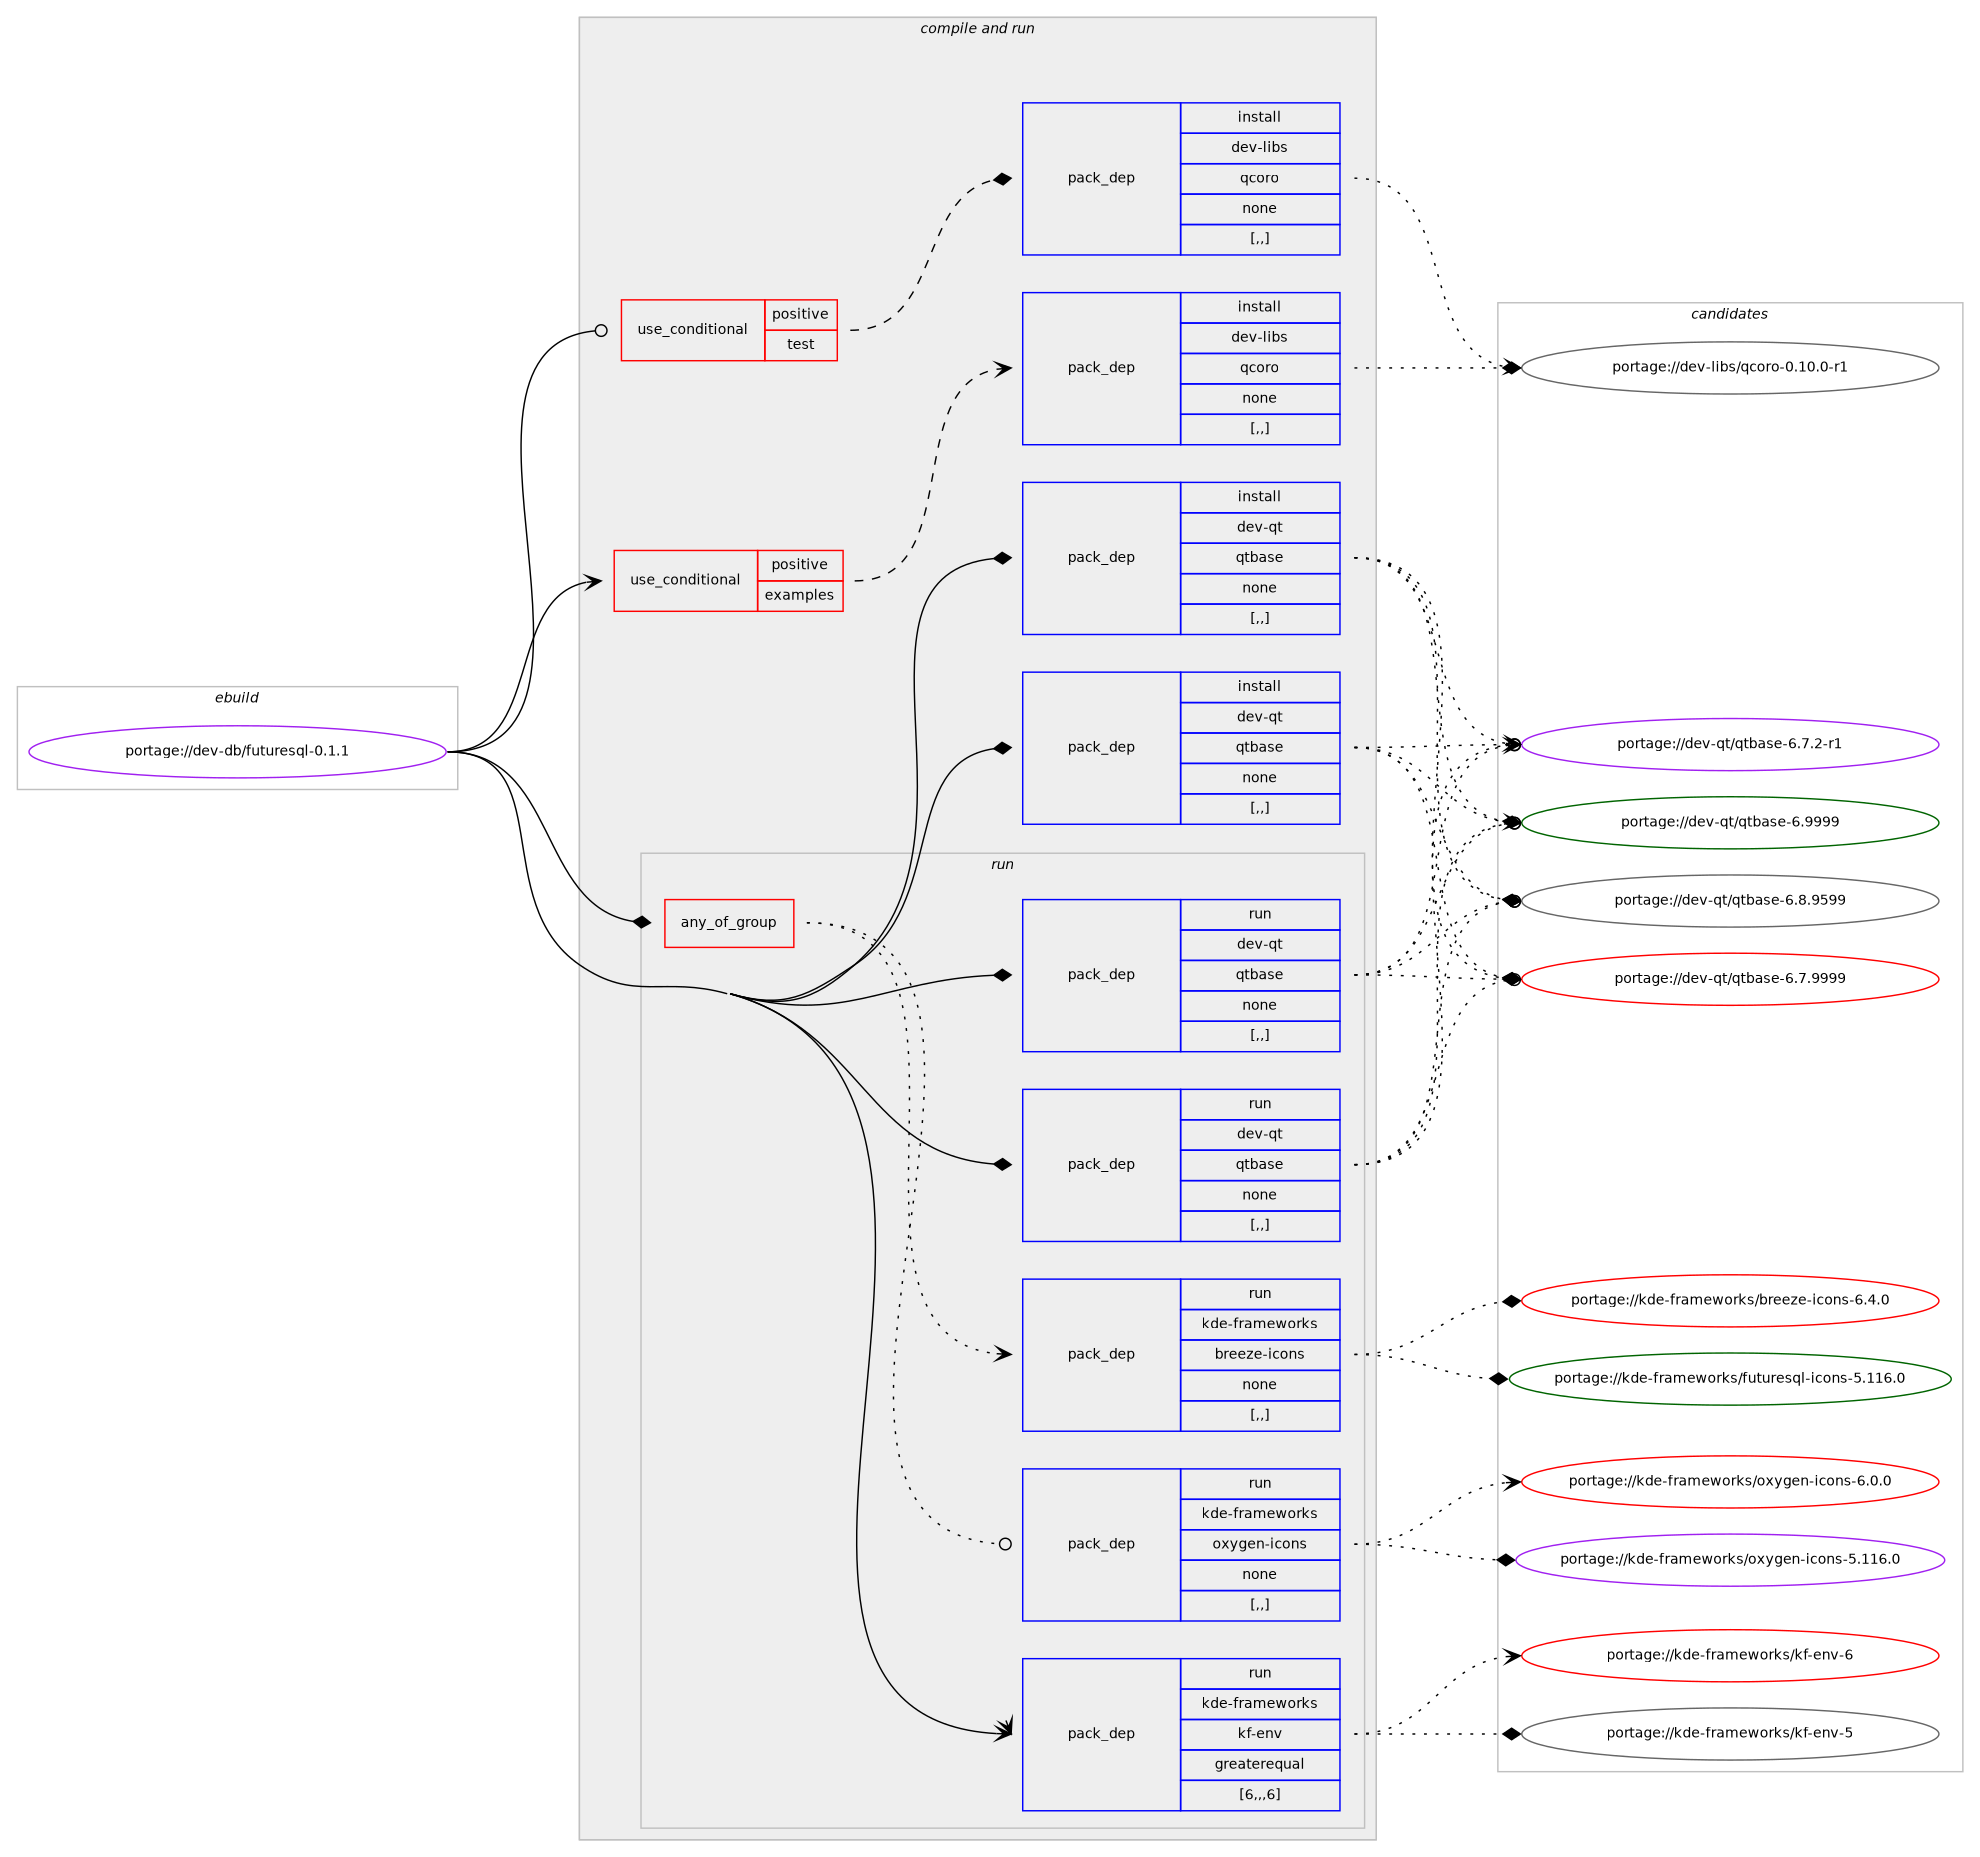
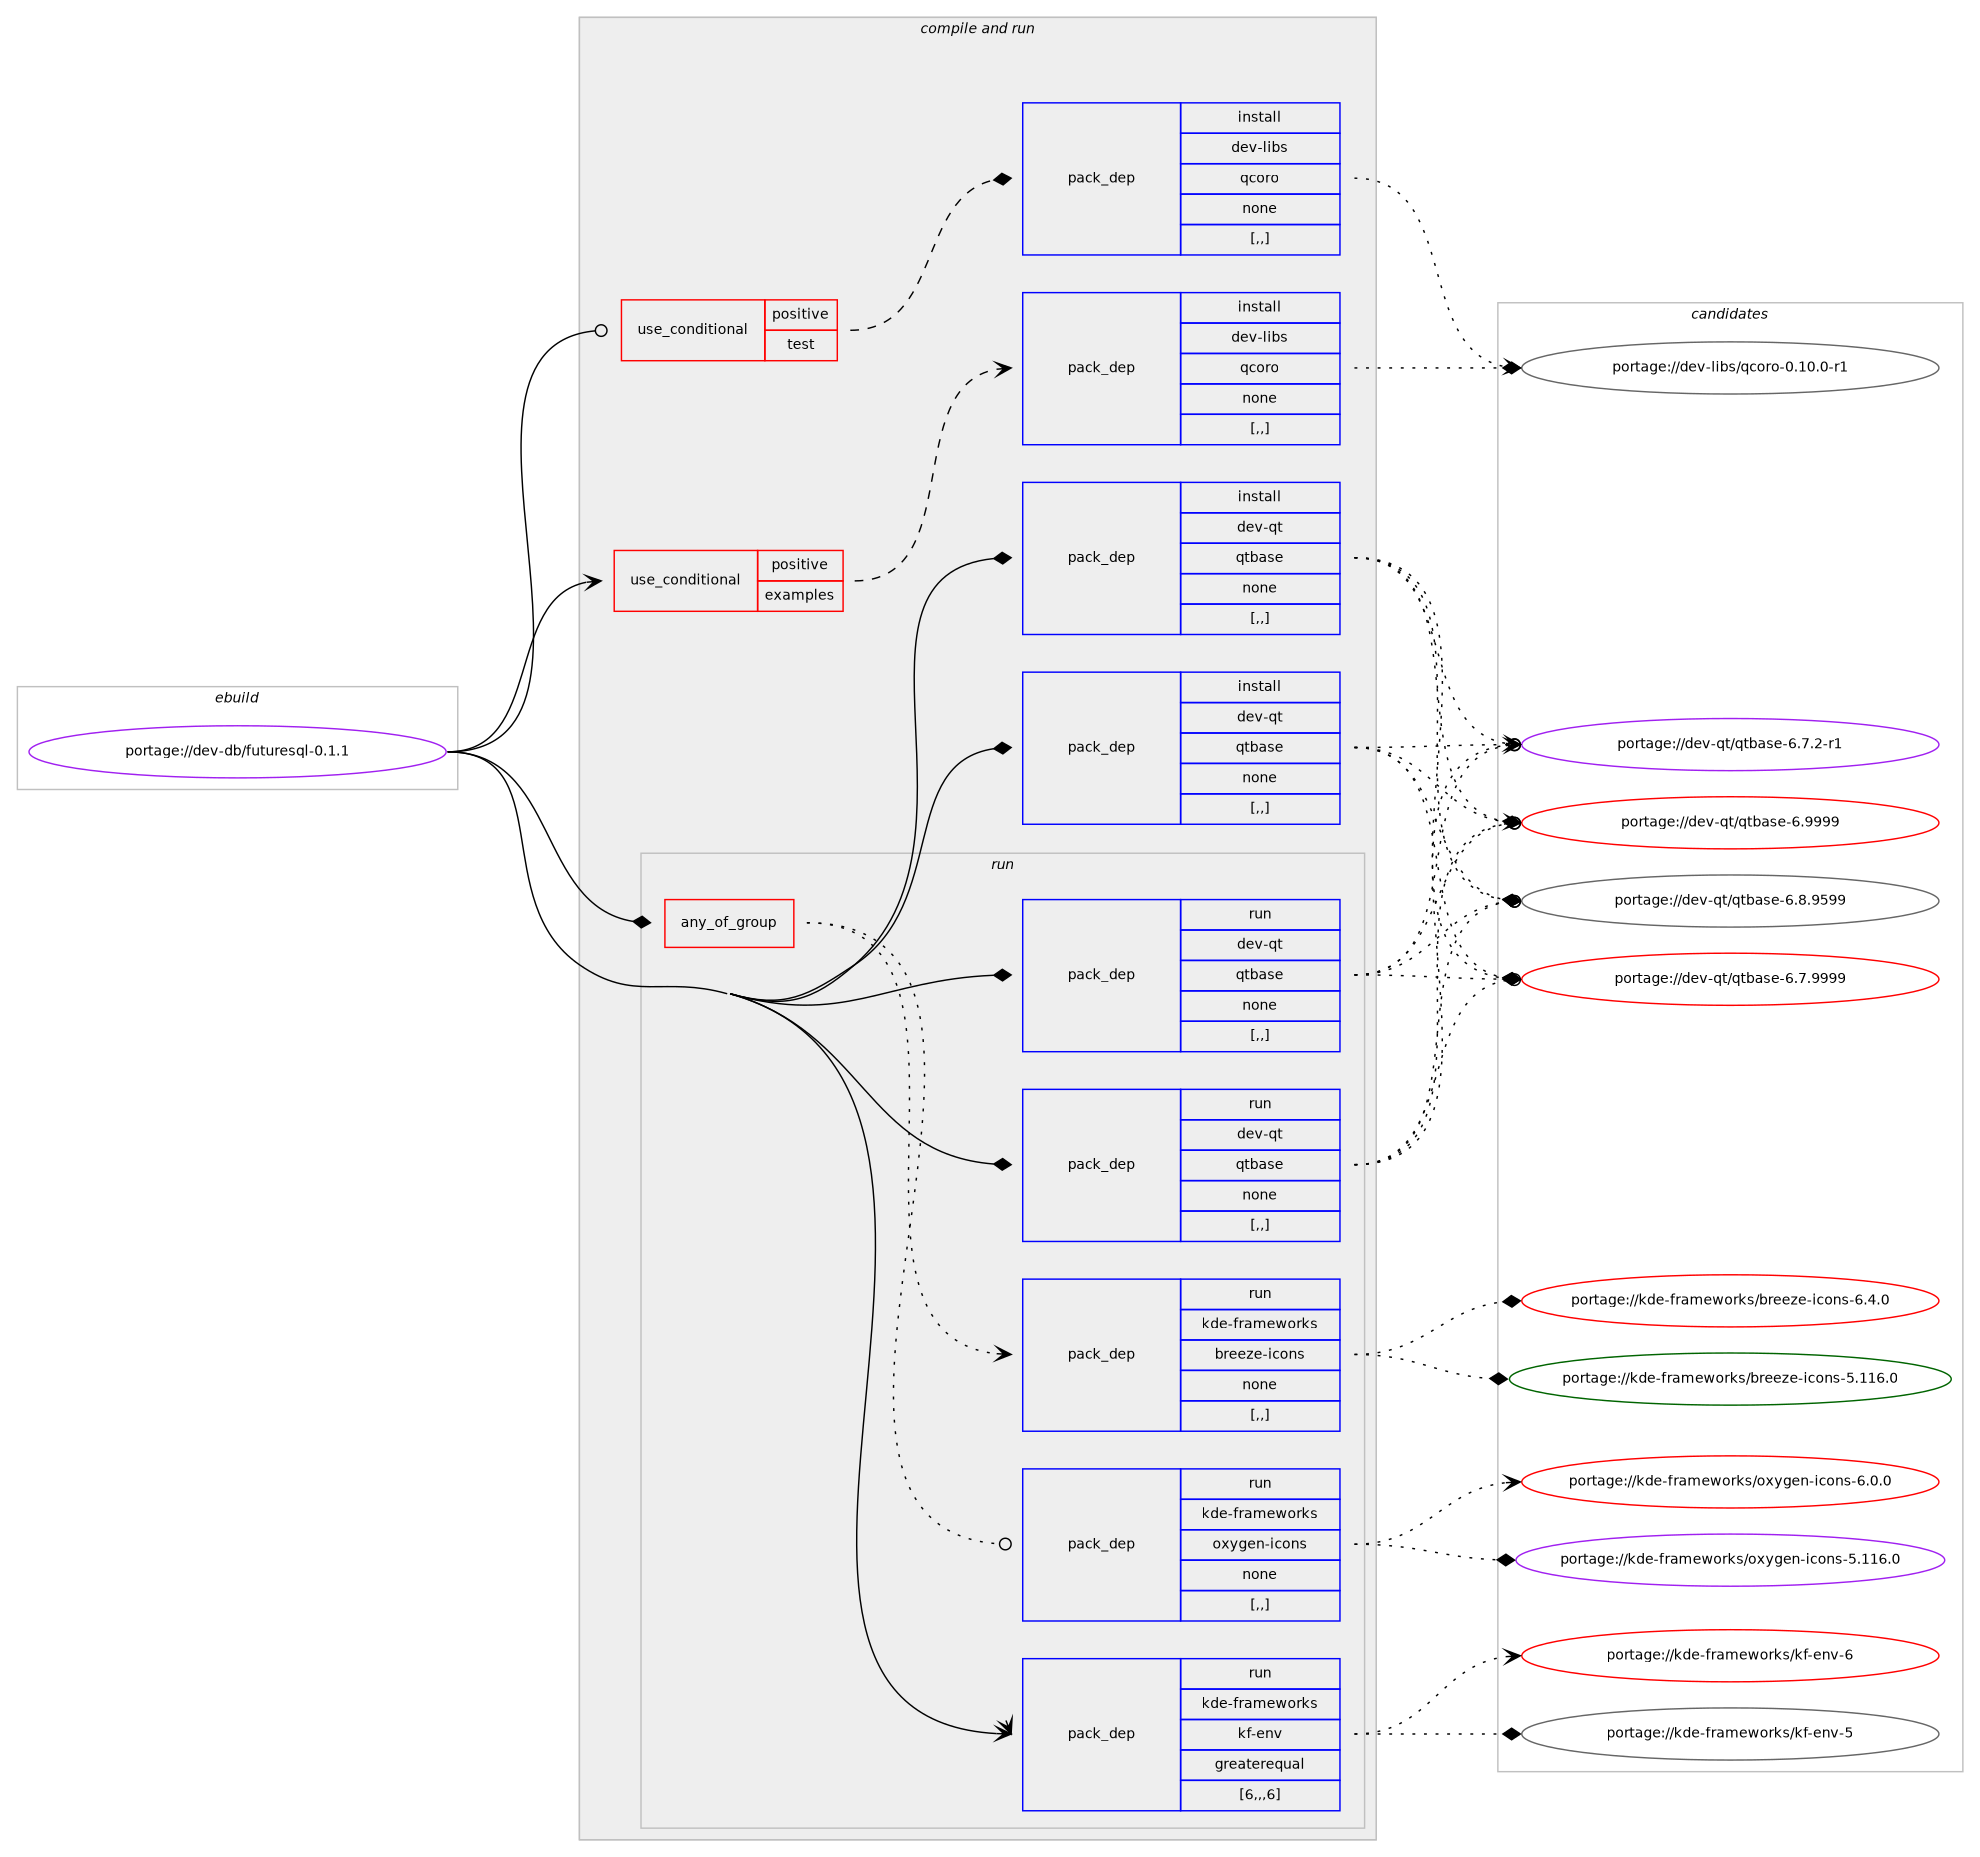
(1730, 823) -> (1730, 823)
(1730, 1379) -> (1730, 1379)
